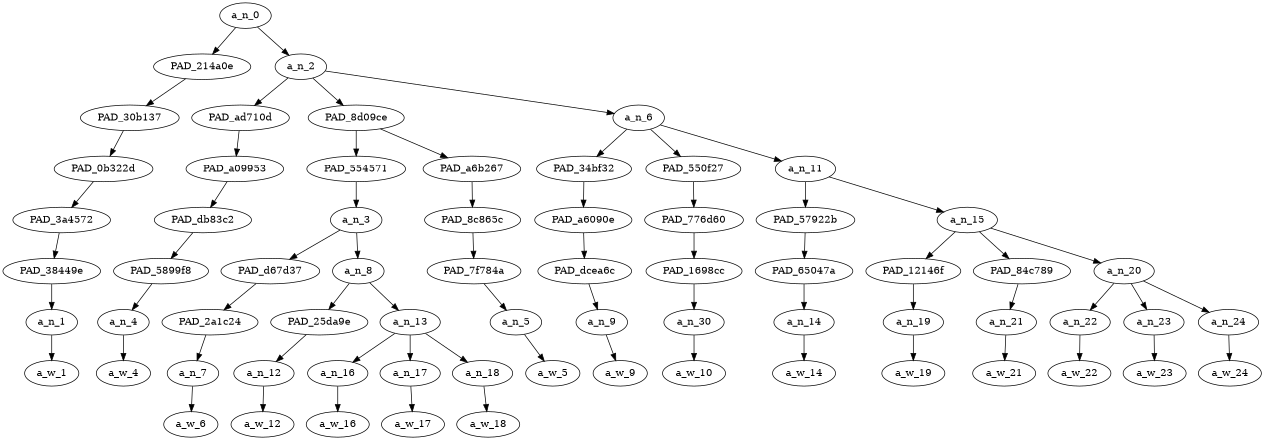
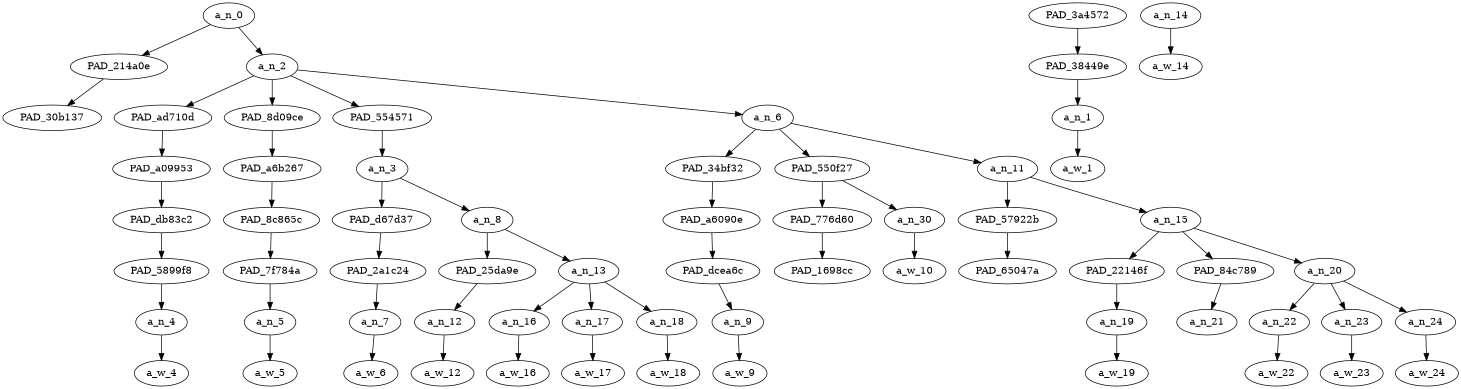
(356, 140) -> (321, 90)
(104, 169) -> none
(913, 271) -> (1117, 271)
(694, 293) -> (866, 193)
(804, 293) -> none
(1004, 373) -> none
